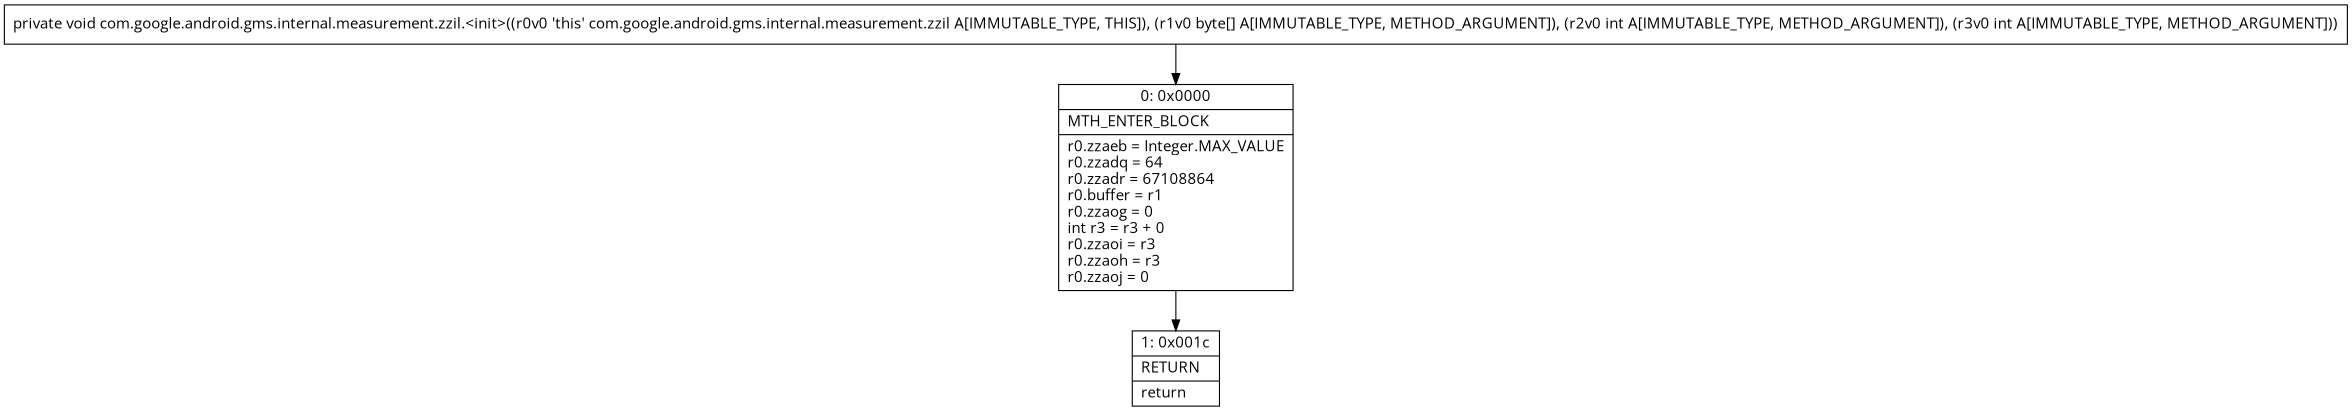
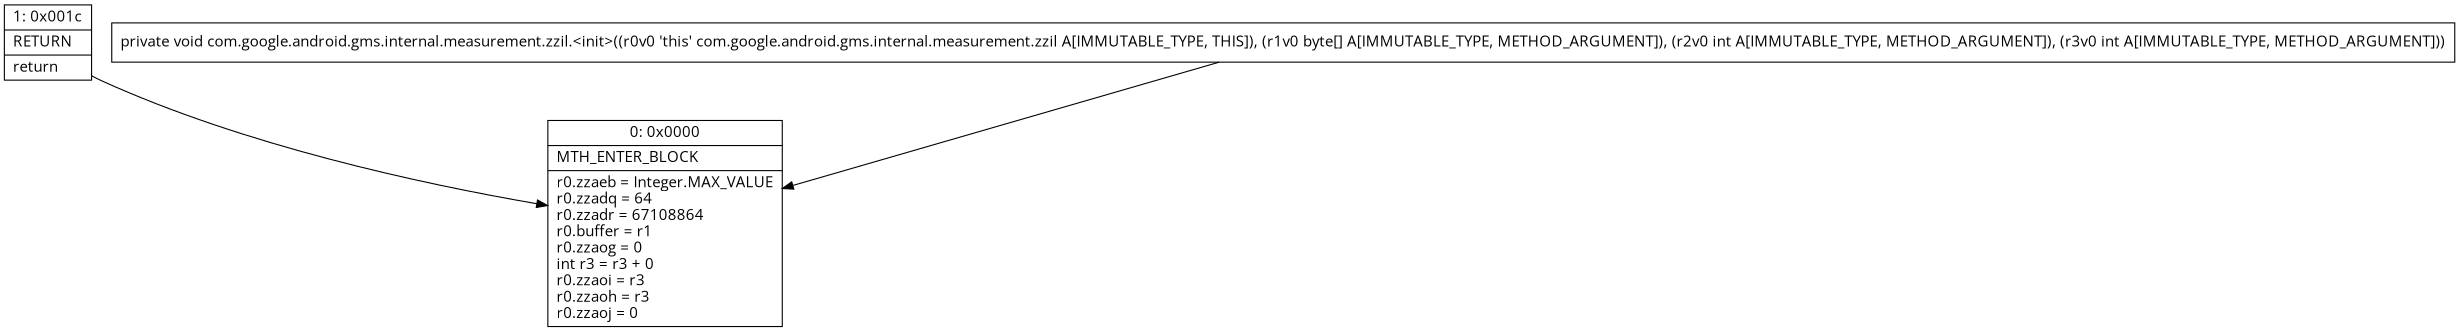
(1176, 305) -> (310, 154)
